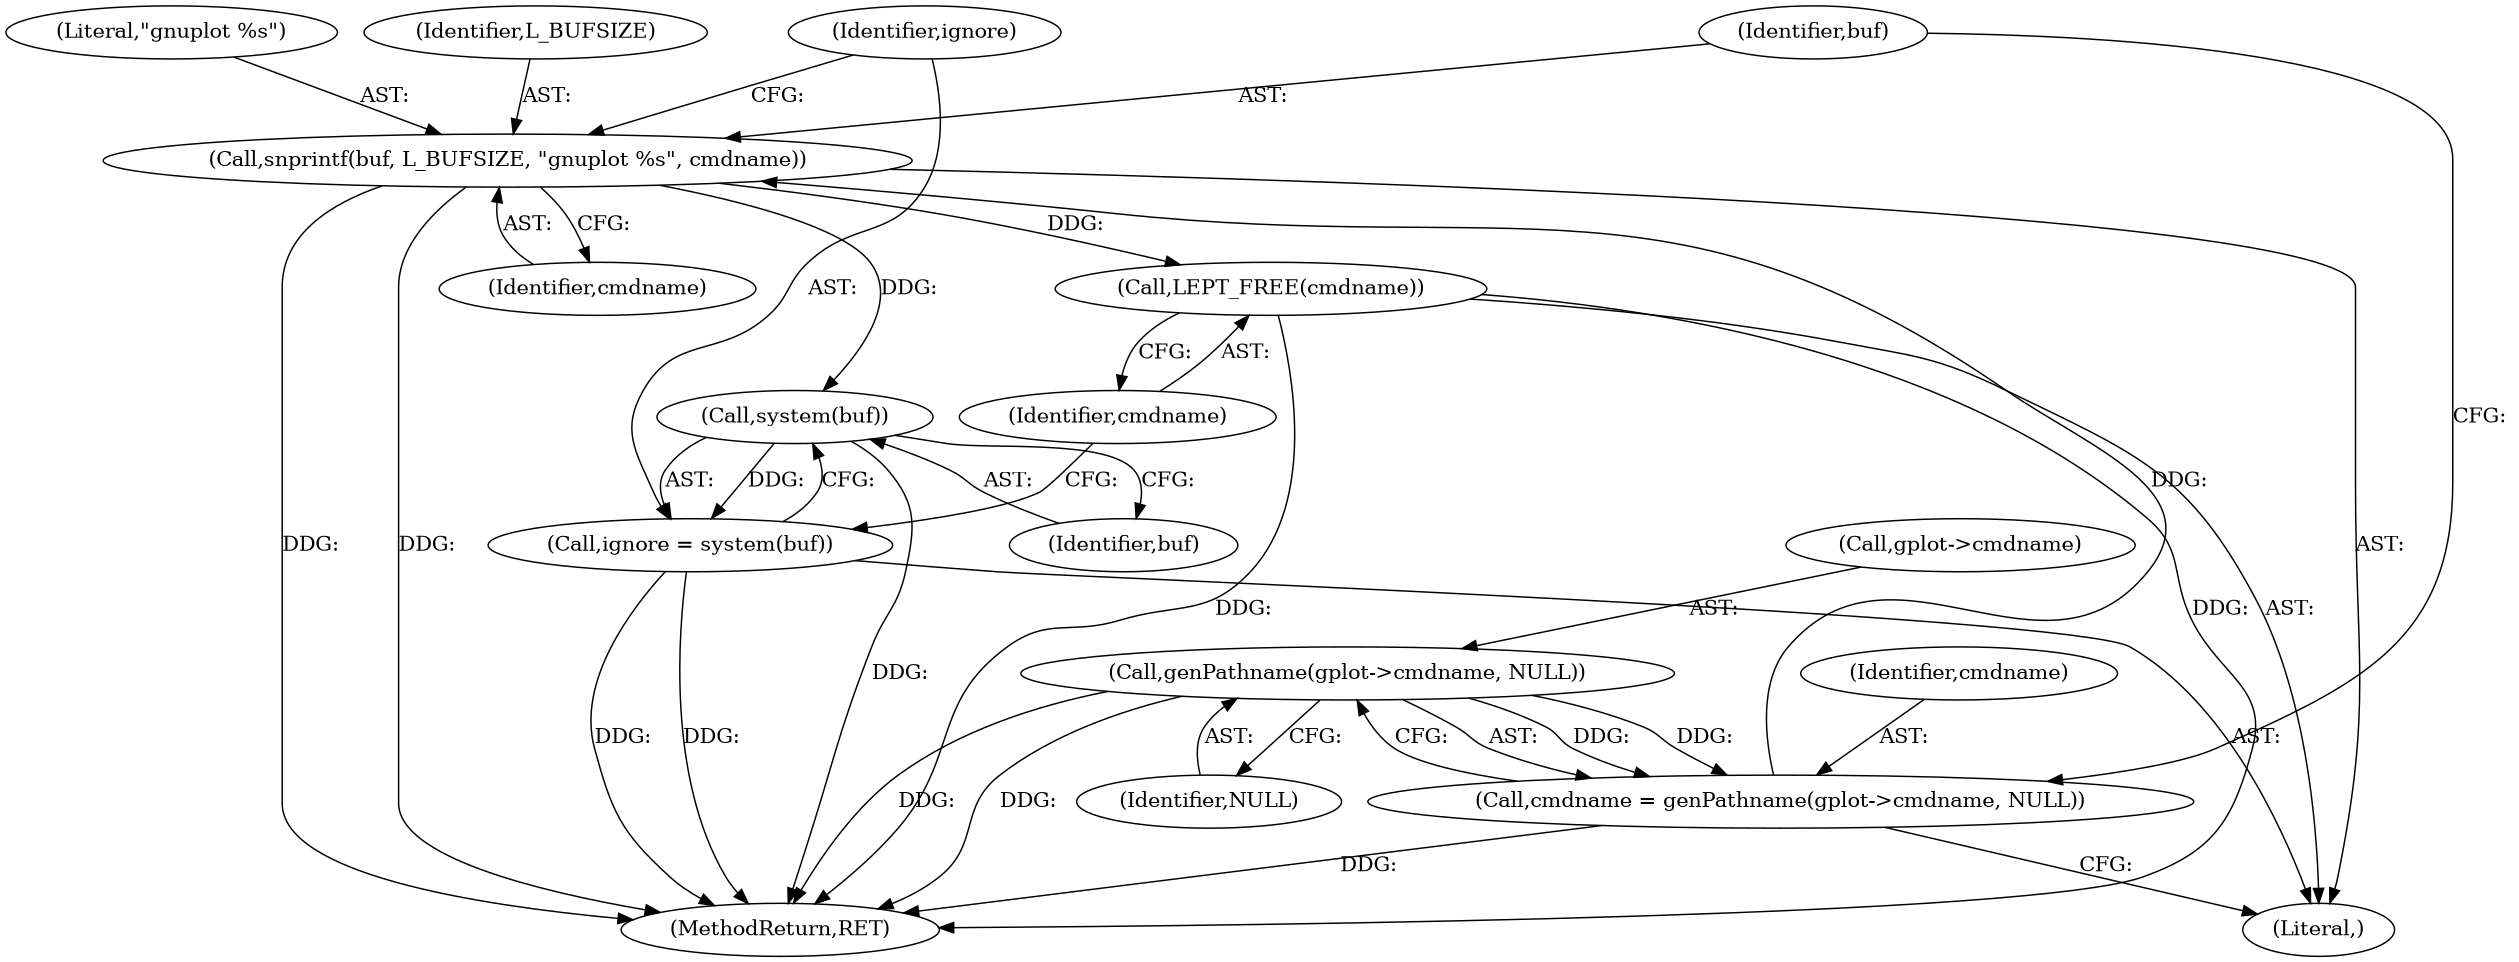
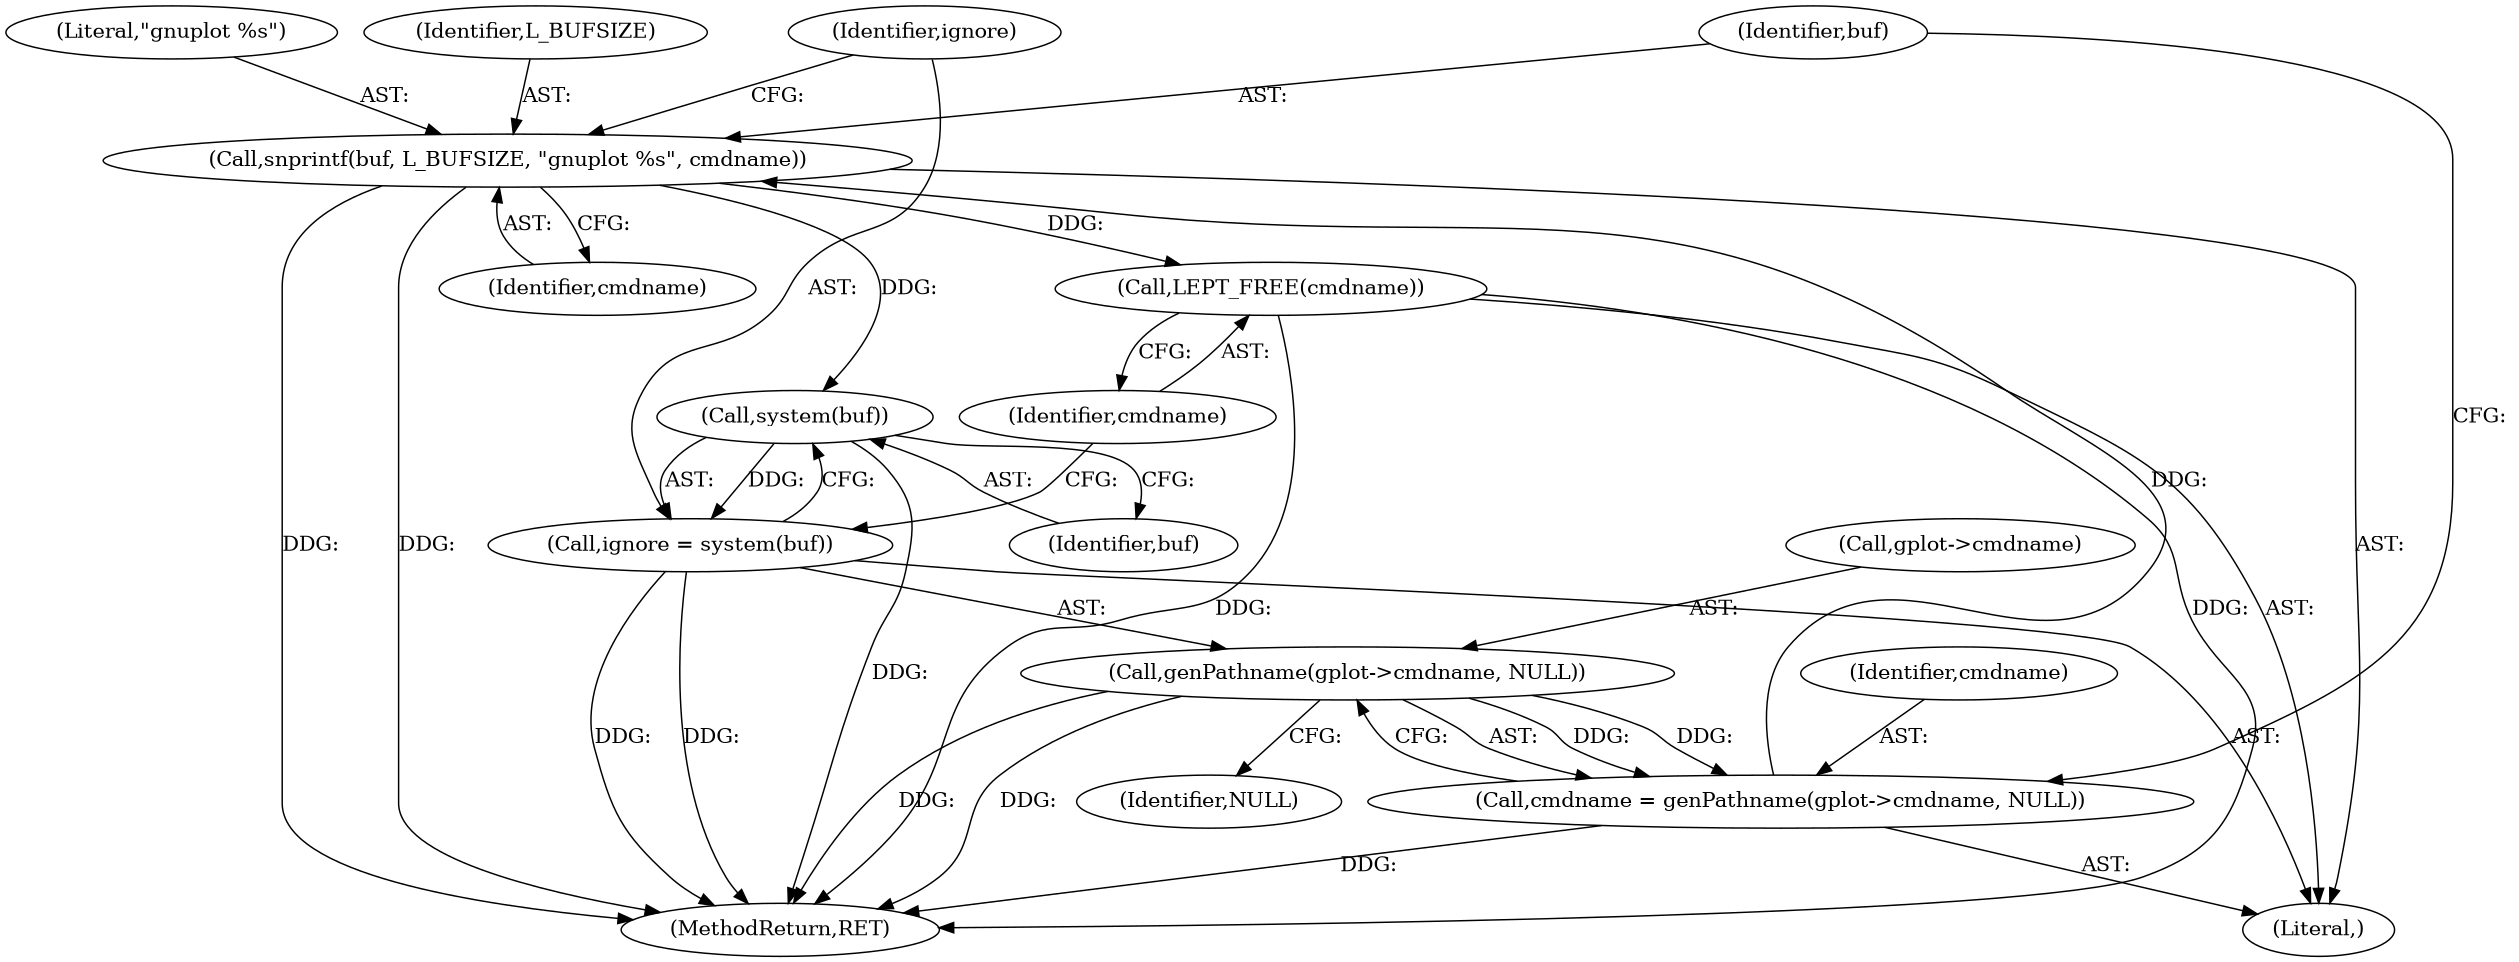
(1200, 736) -> (1006, 607)
(2109, 866) -> (2109, 866)
